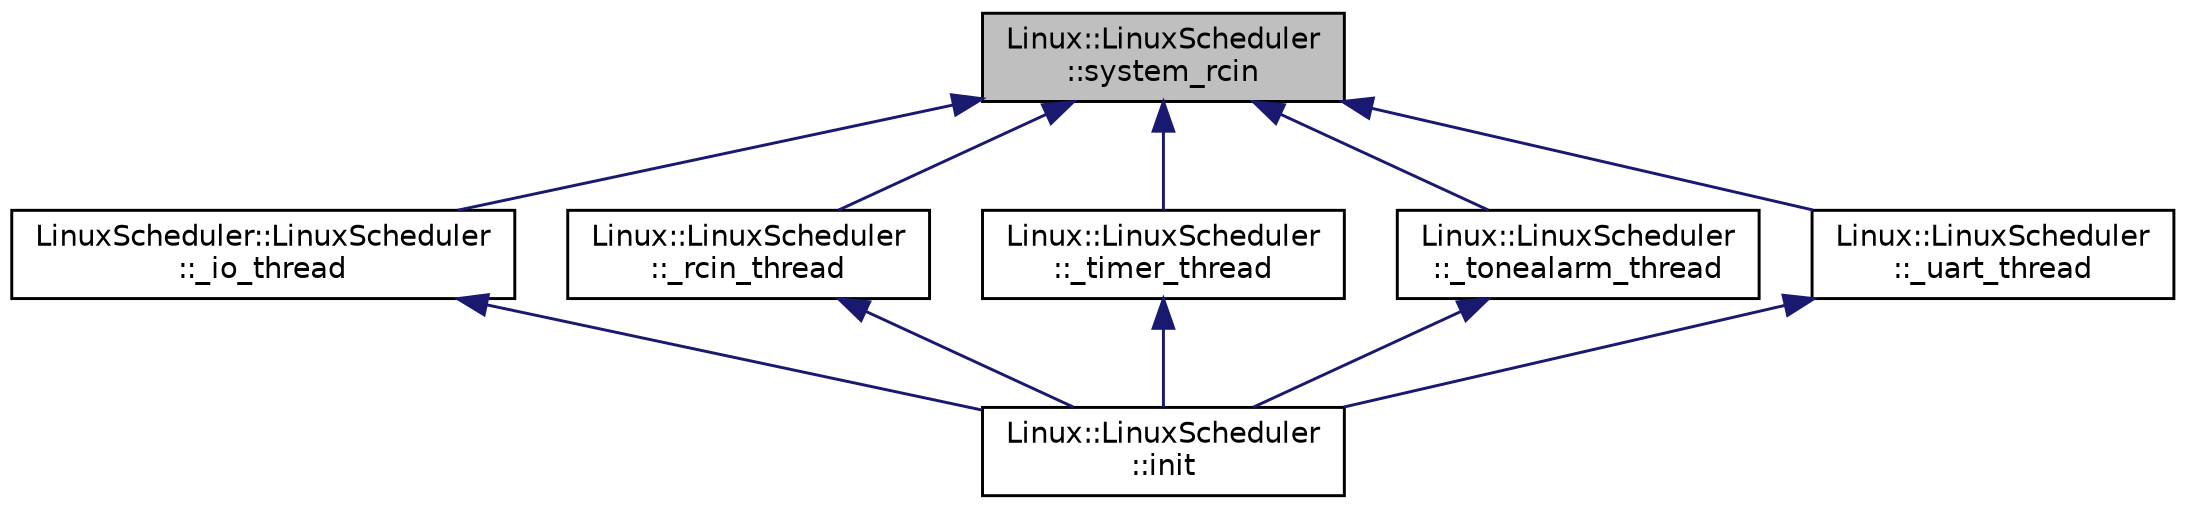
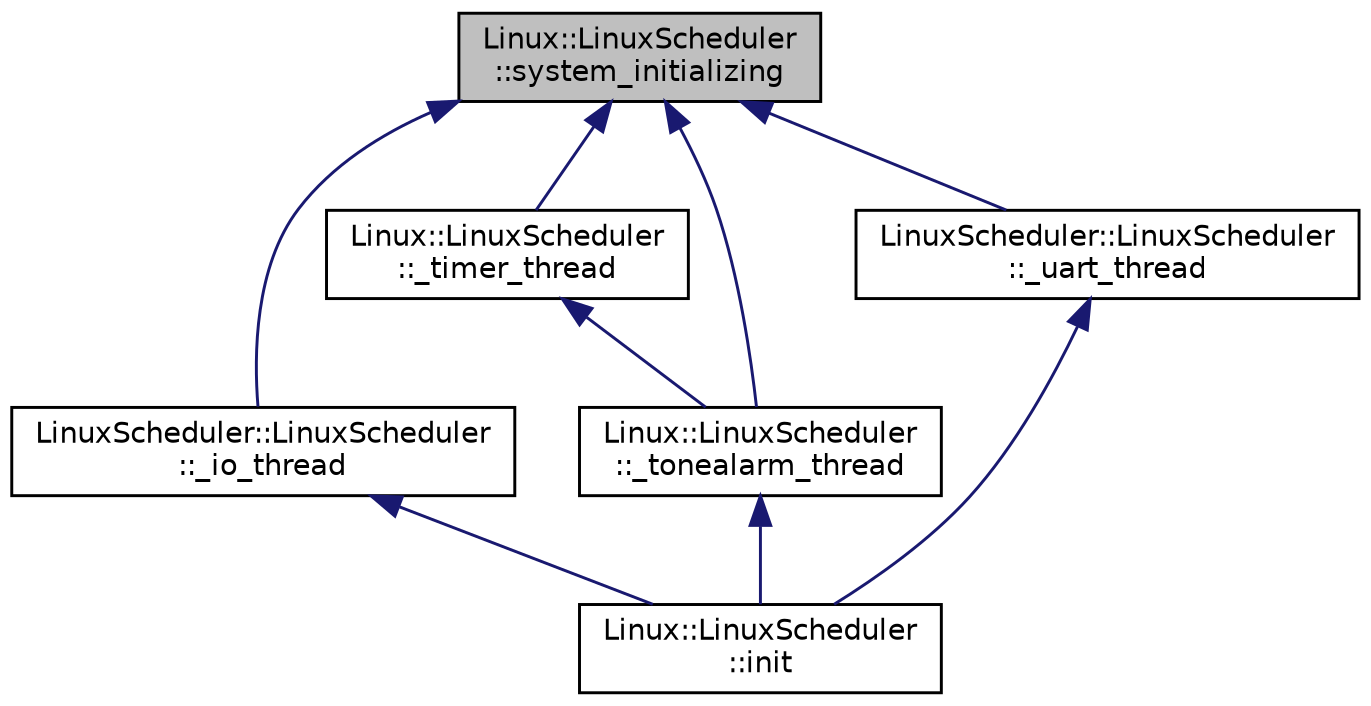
(1163, 57) -> (640, 57)
(749, 254) -> none
(1993, 254) -> (1108, 254)
(1163, 368) -> (646, 362)
